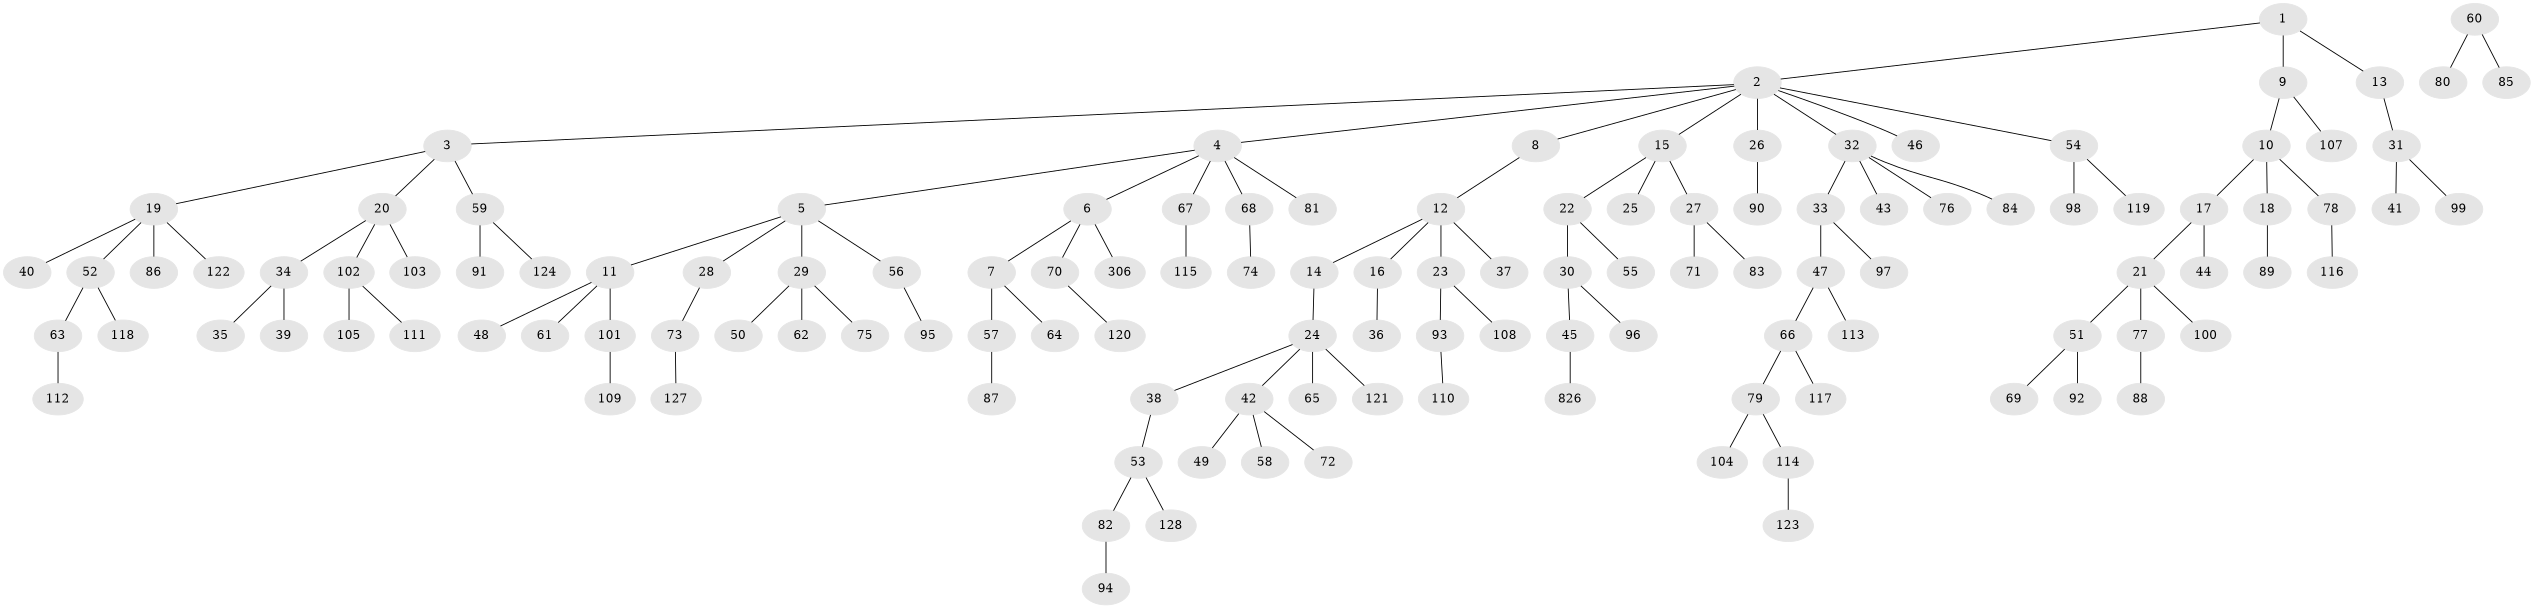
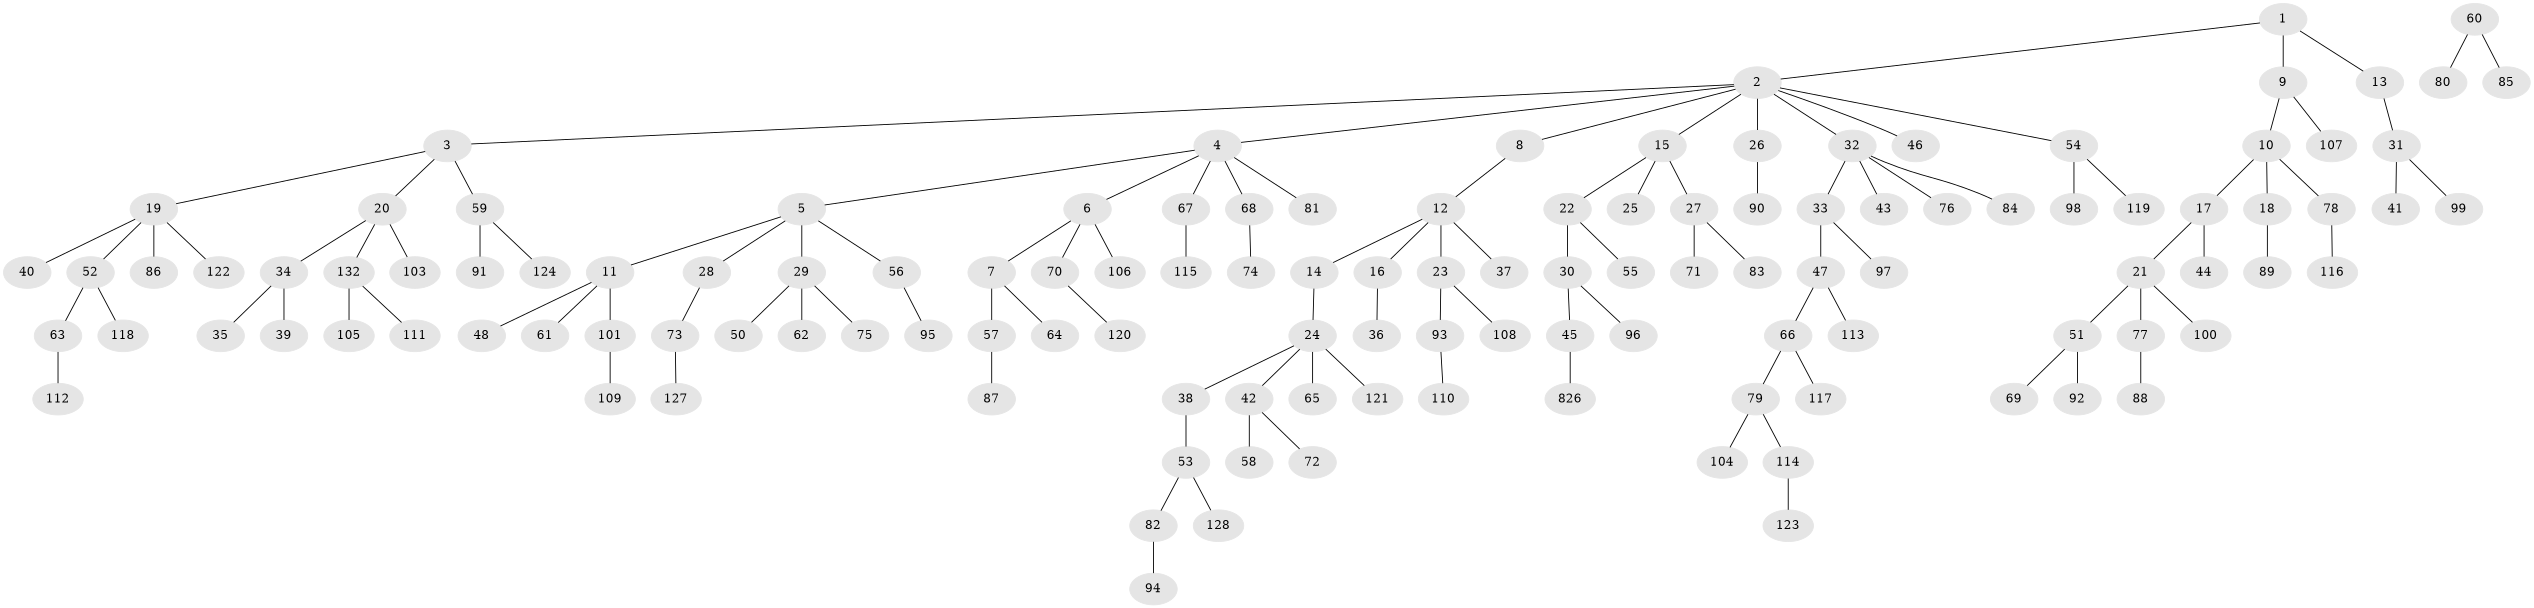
(349, 273) -> (349, 273)
(1120, 273) -> (1120, 273)
(1202, 462) -> none
